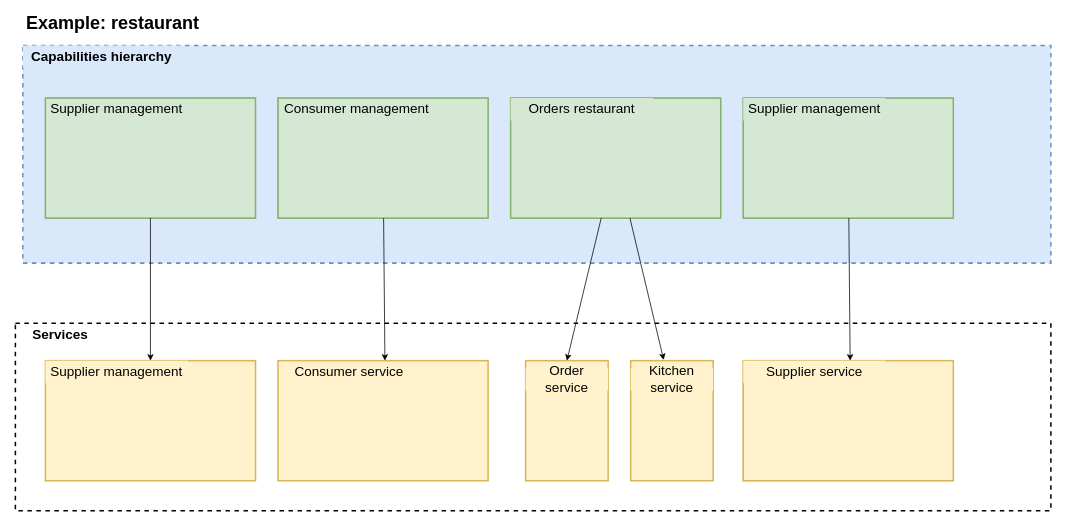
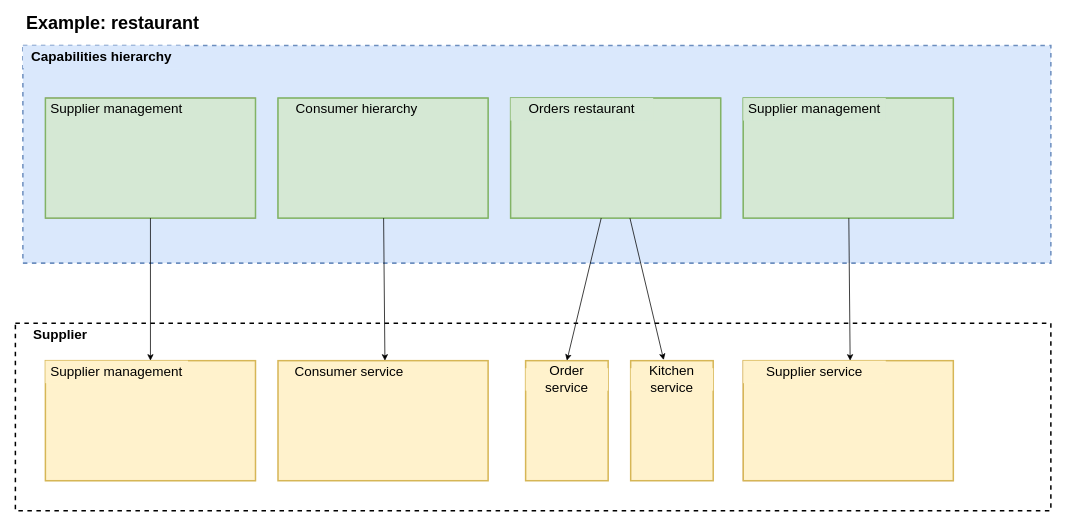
(357, 109) -> (357, 109)
(60, 334) -> (60, 334)
